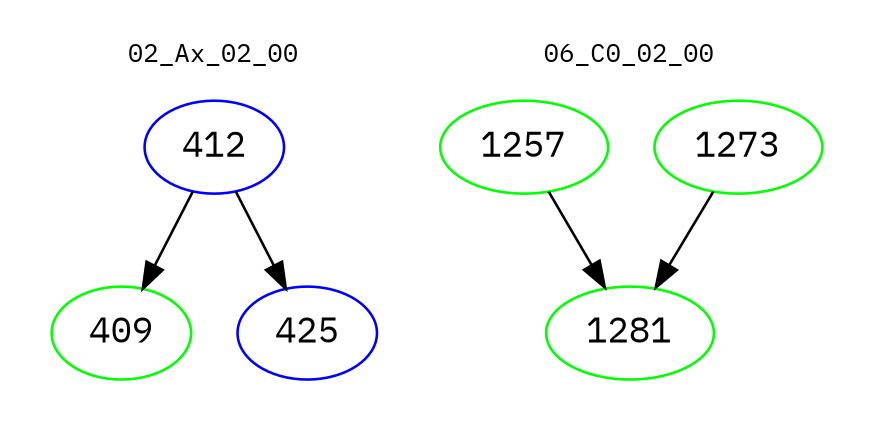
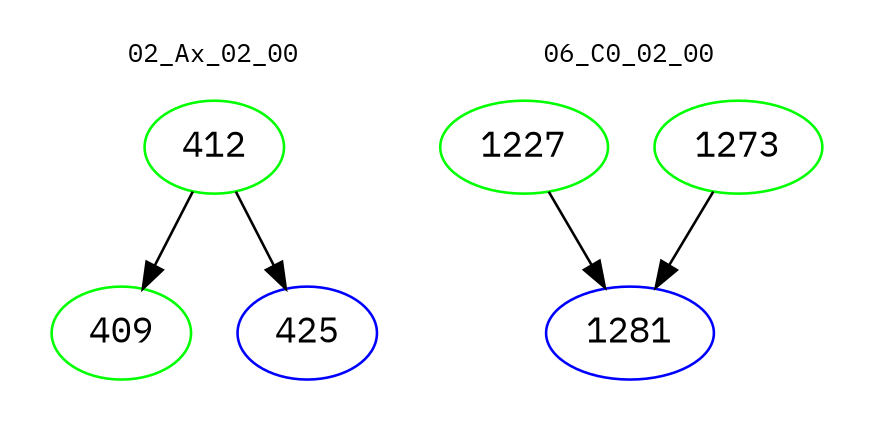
(214, 147) -> (214, 147)
(524, 147) -> (524, 147)
(630, 333) -> (630, 333)
